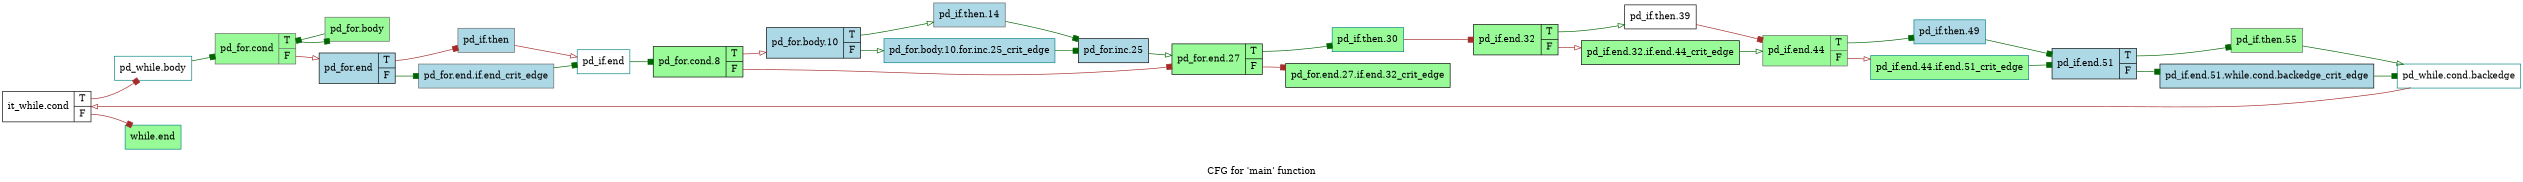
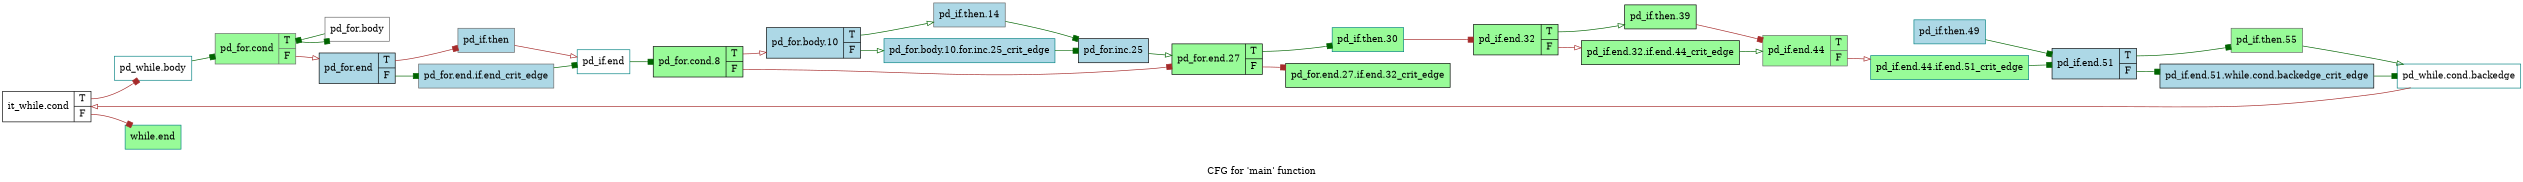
(1660, 17) -> (1660, 17)
(357, 29) -> (357, 29)
(1877, 42) -> none
